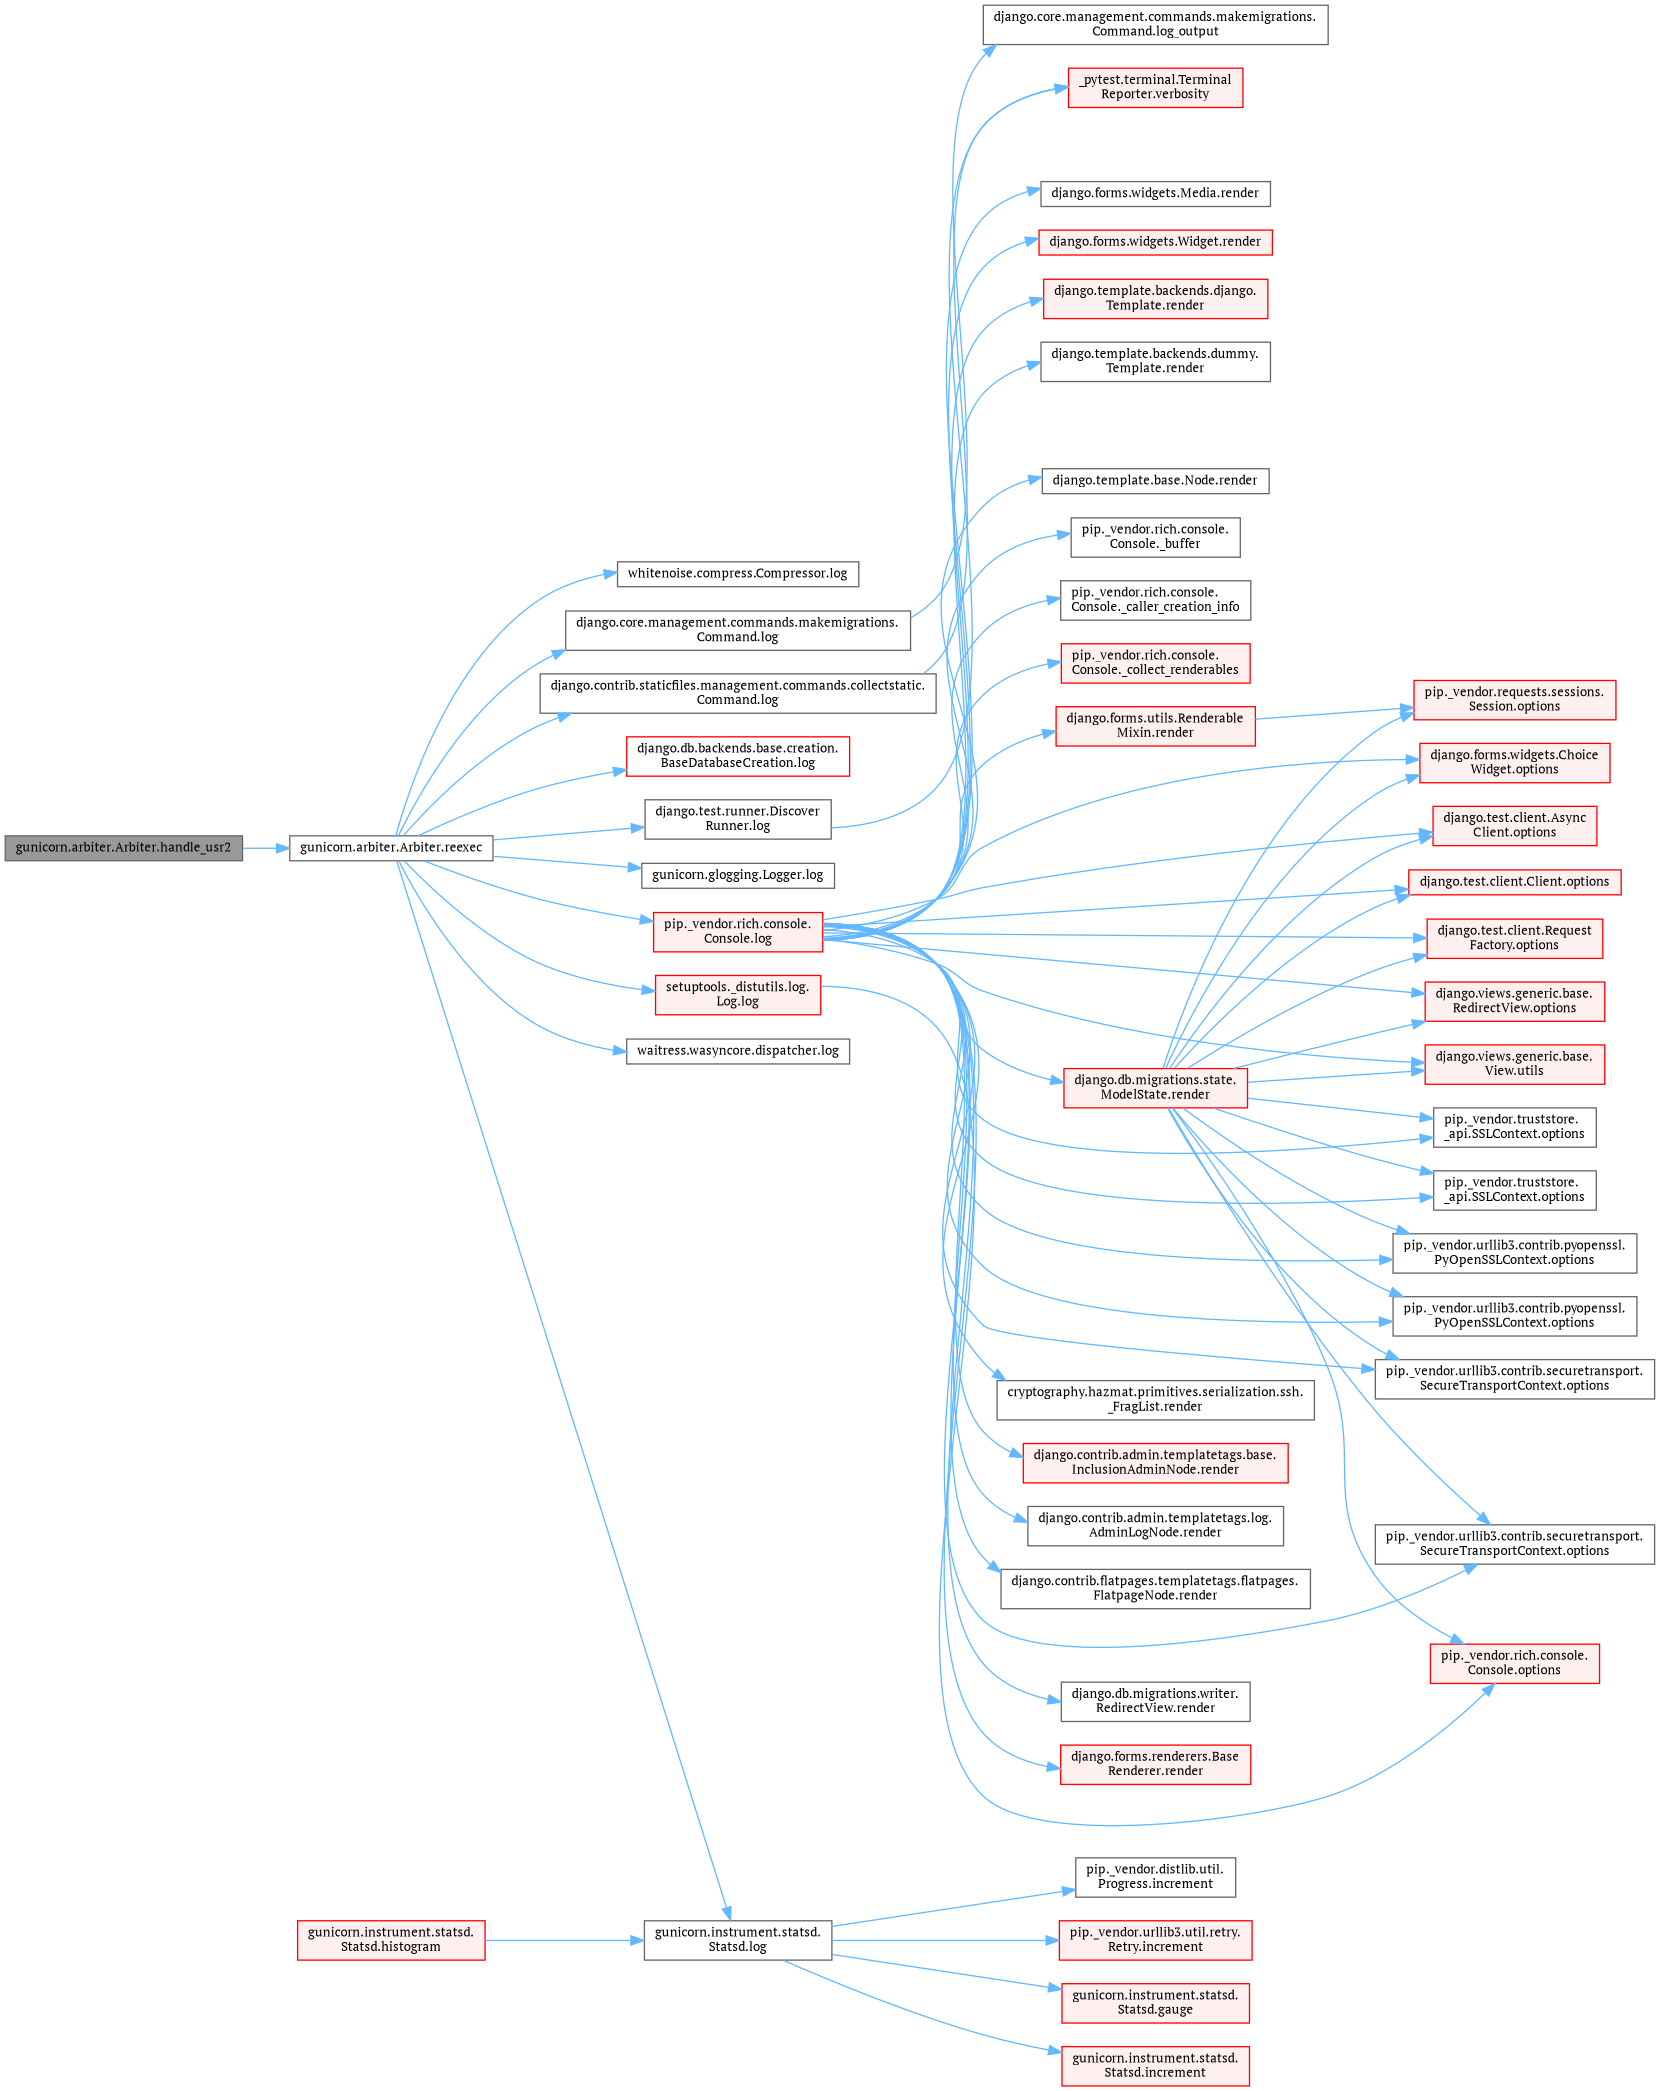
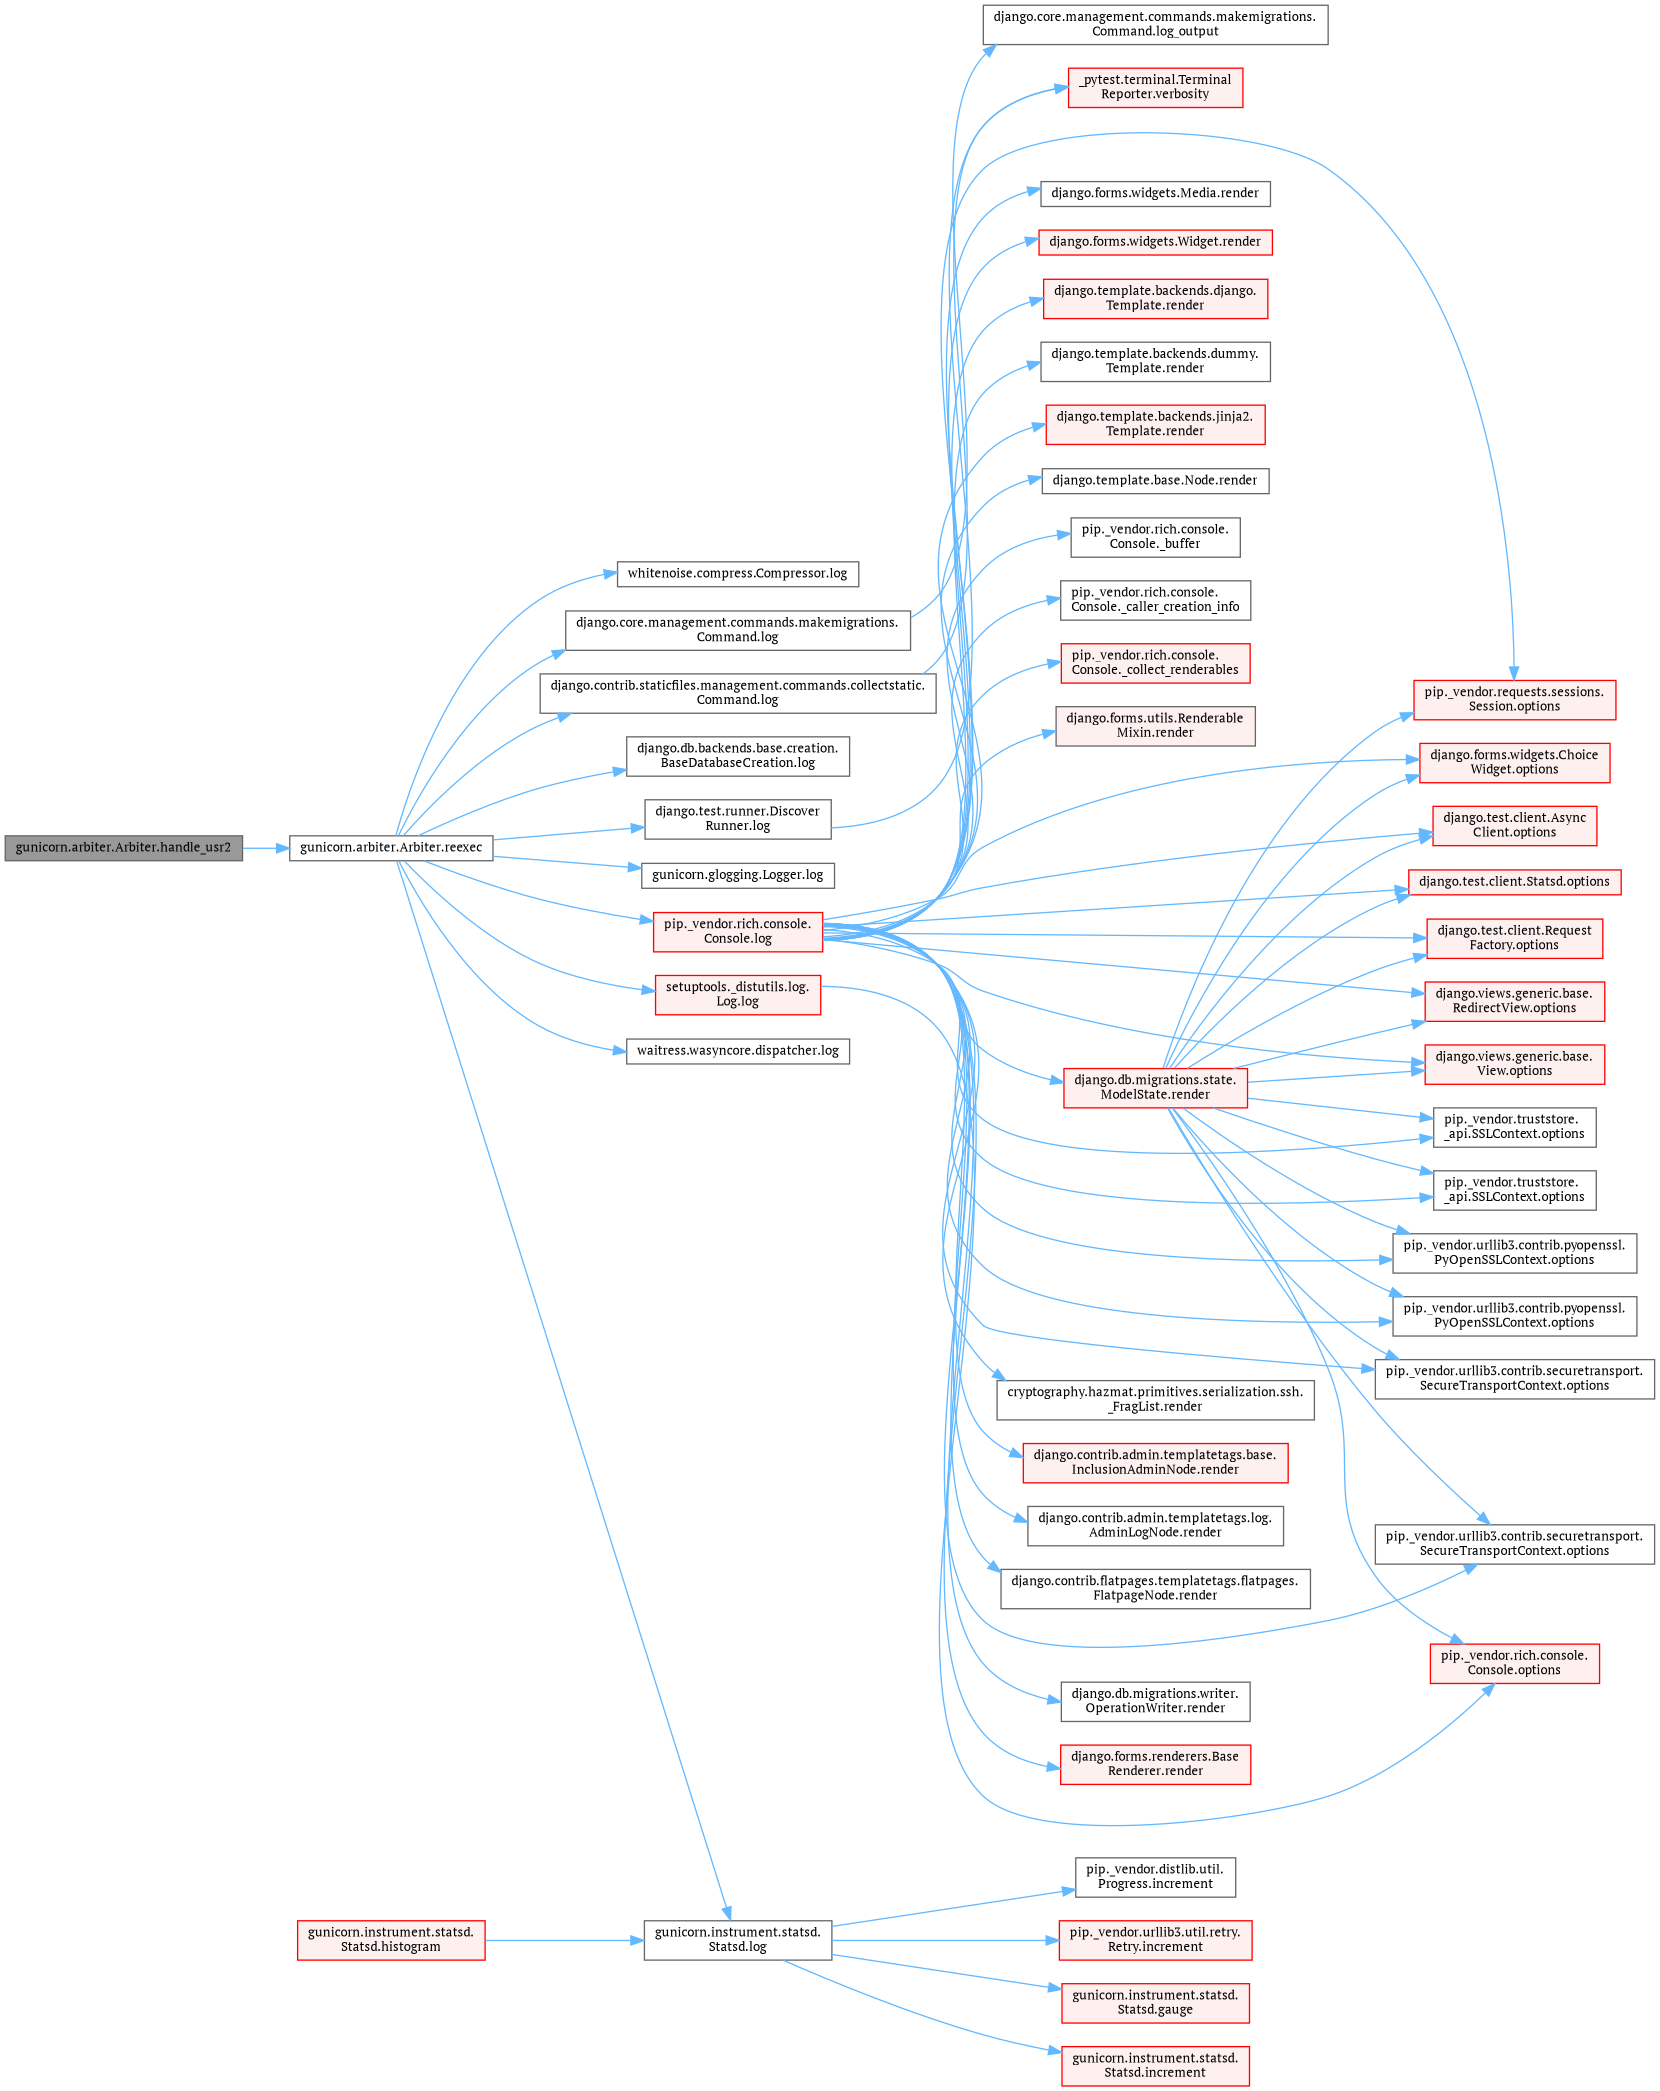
none -> (1156, 425)
(1328, 714) -> (999, 160)
(1156, 726) -> (1156, 726)
(738, 757) -> (738, 757)
(1515, 882) -> (1515, 882)
(1515, 1065) -> (1515, 1065)
(1156, 1702) -> (1156, 1702)
